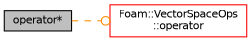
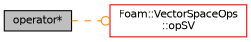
(178, 21) -> (178, 21)
